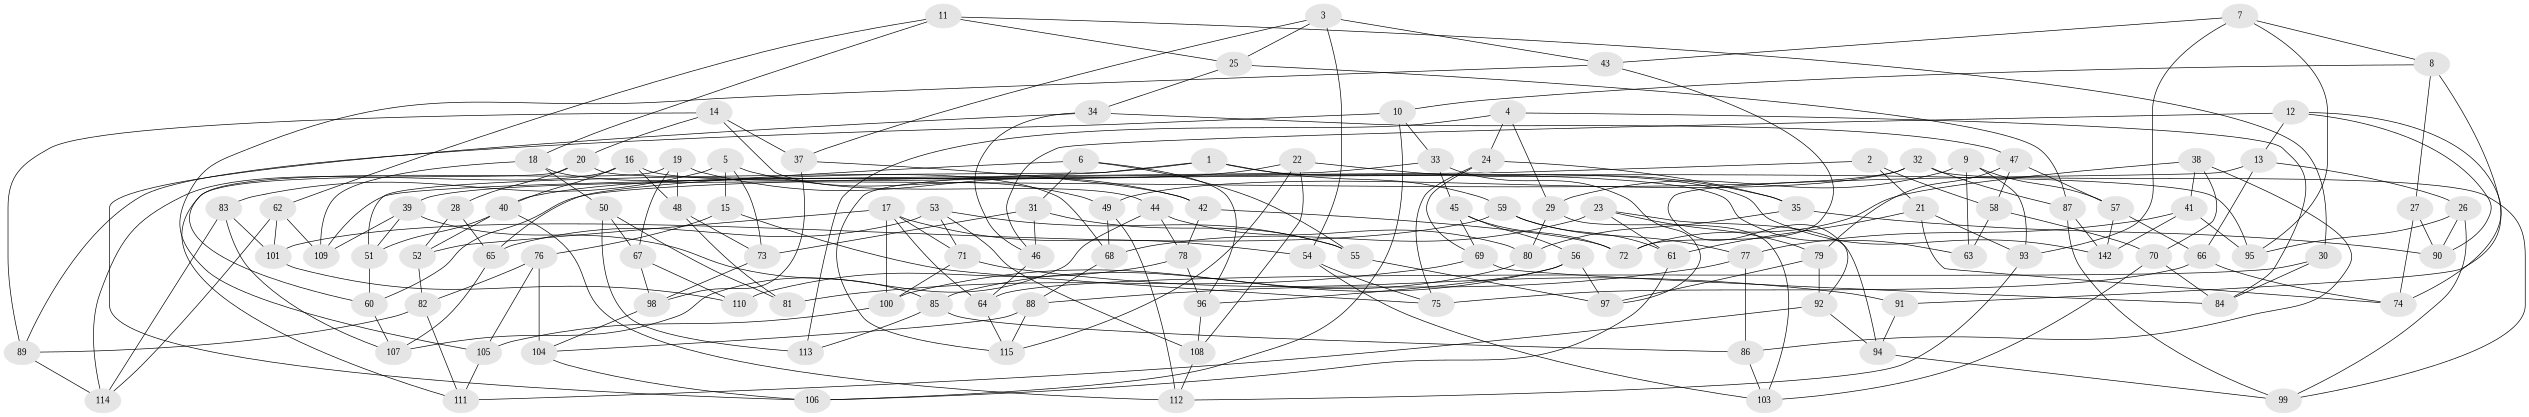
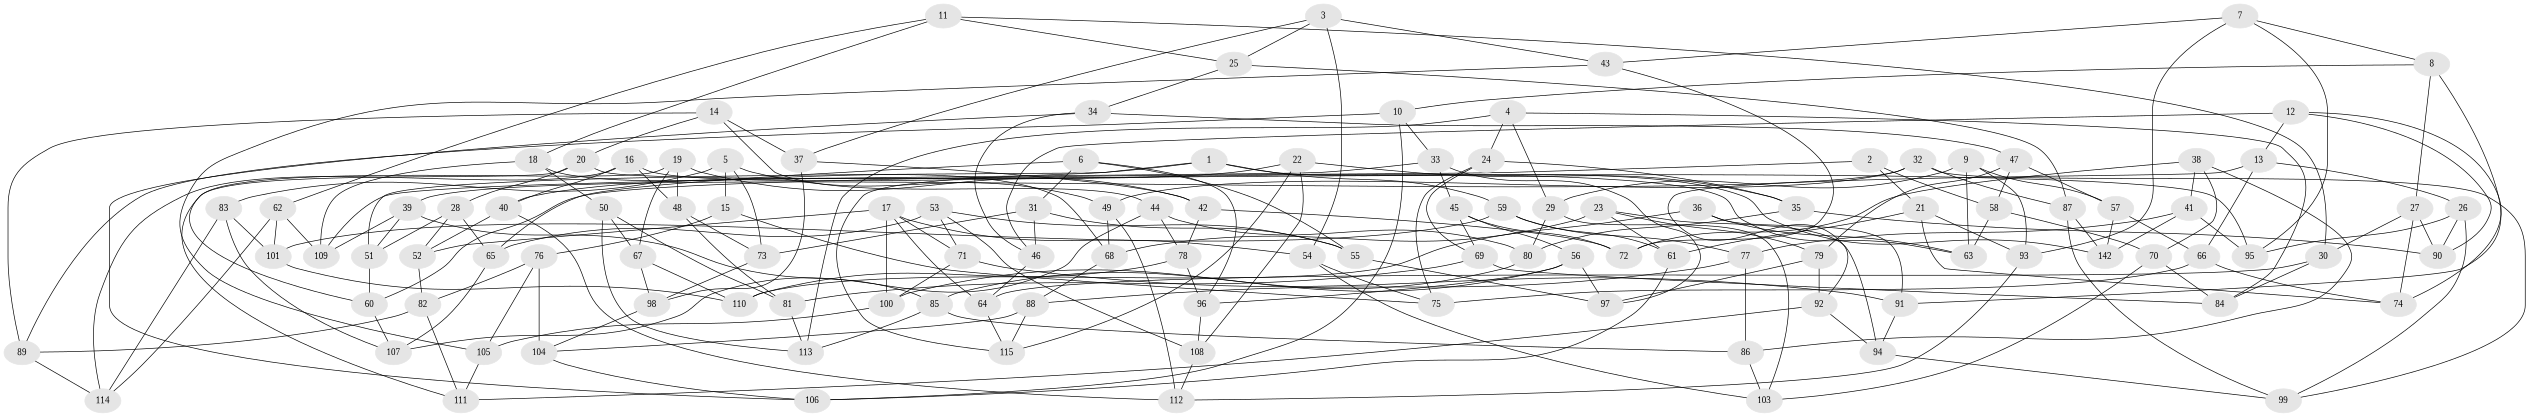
none -> (1698, 208)
none -> (2374, 230)
(428, 234) -> (411, 233)
none -> (797, 329)
